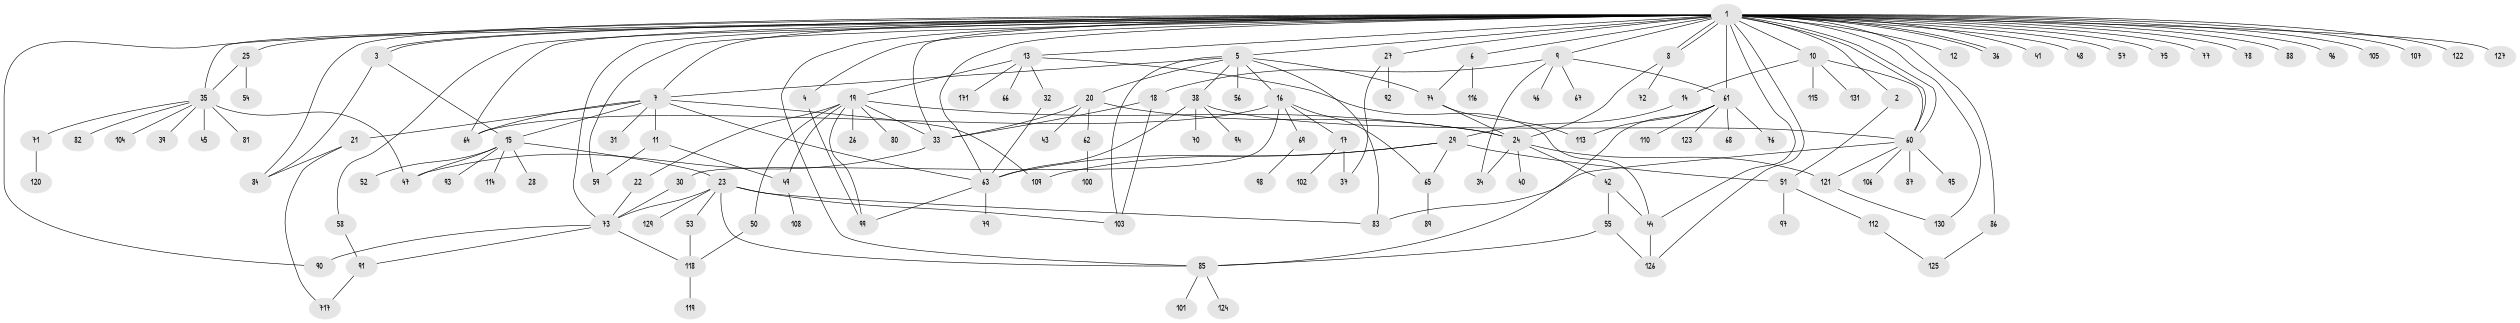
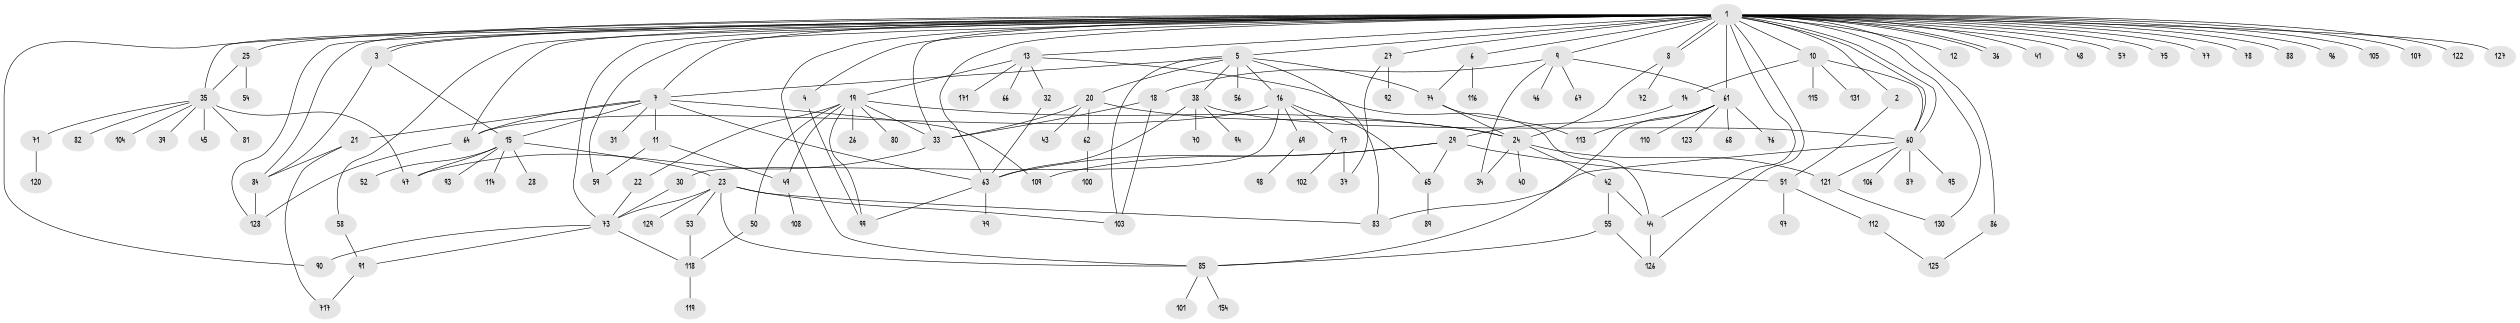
none -> (256, 225)
(1223, 309) -> (1223, 309)
